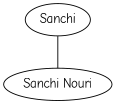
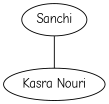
(58, 84) -> (54, 84)
